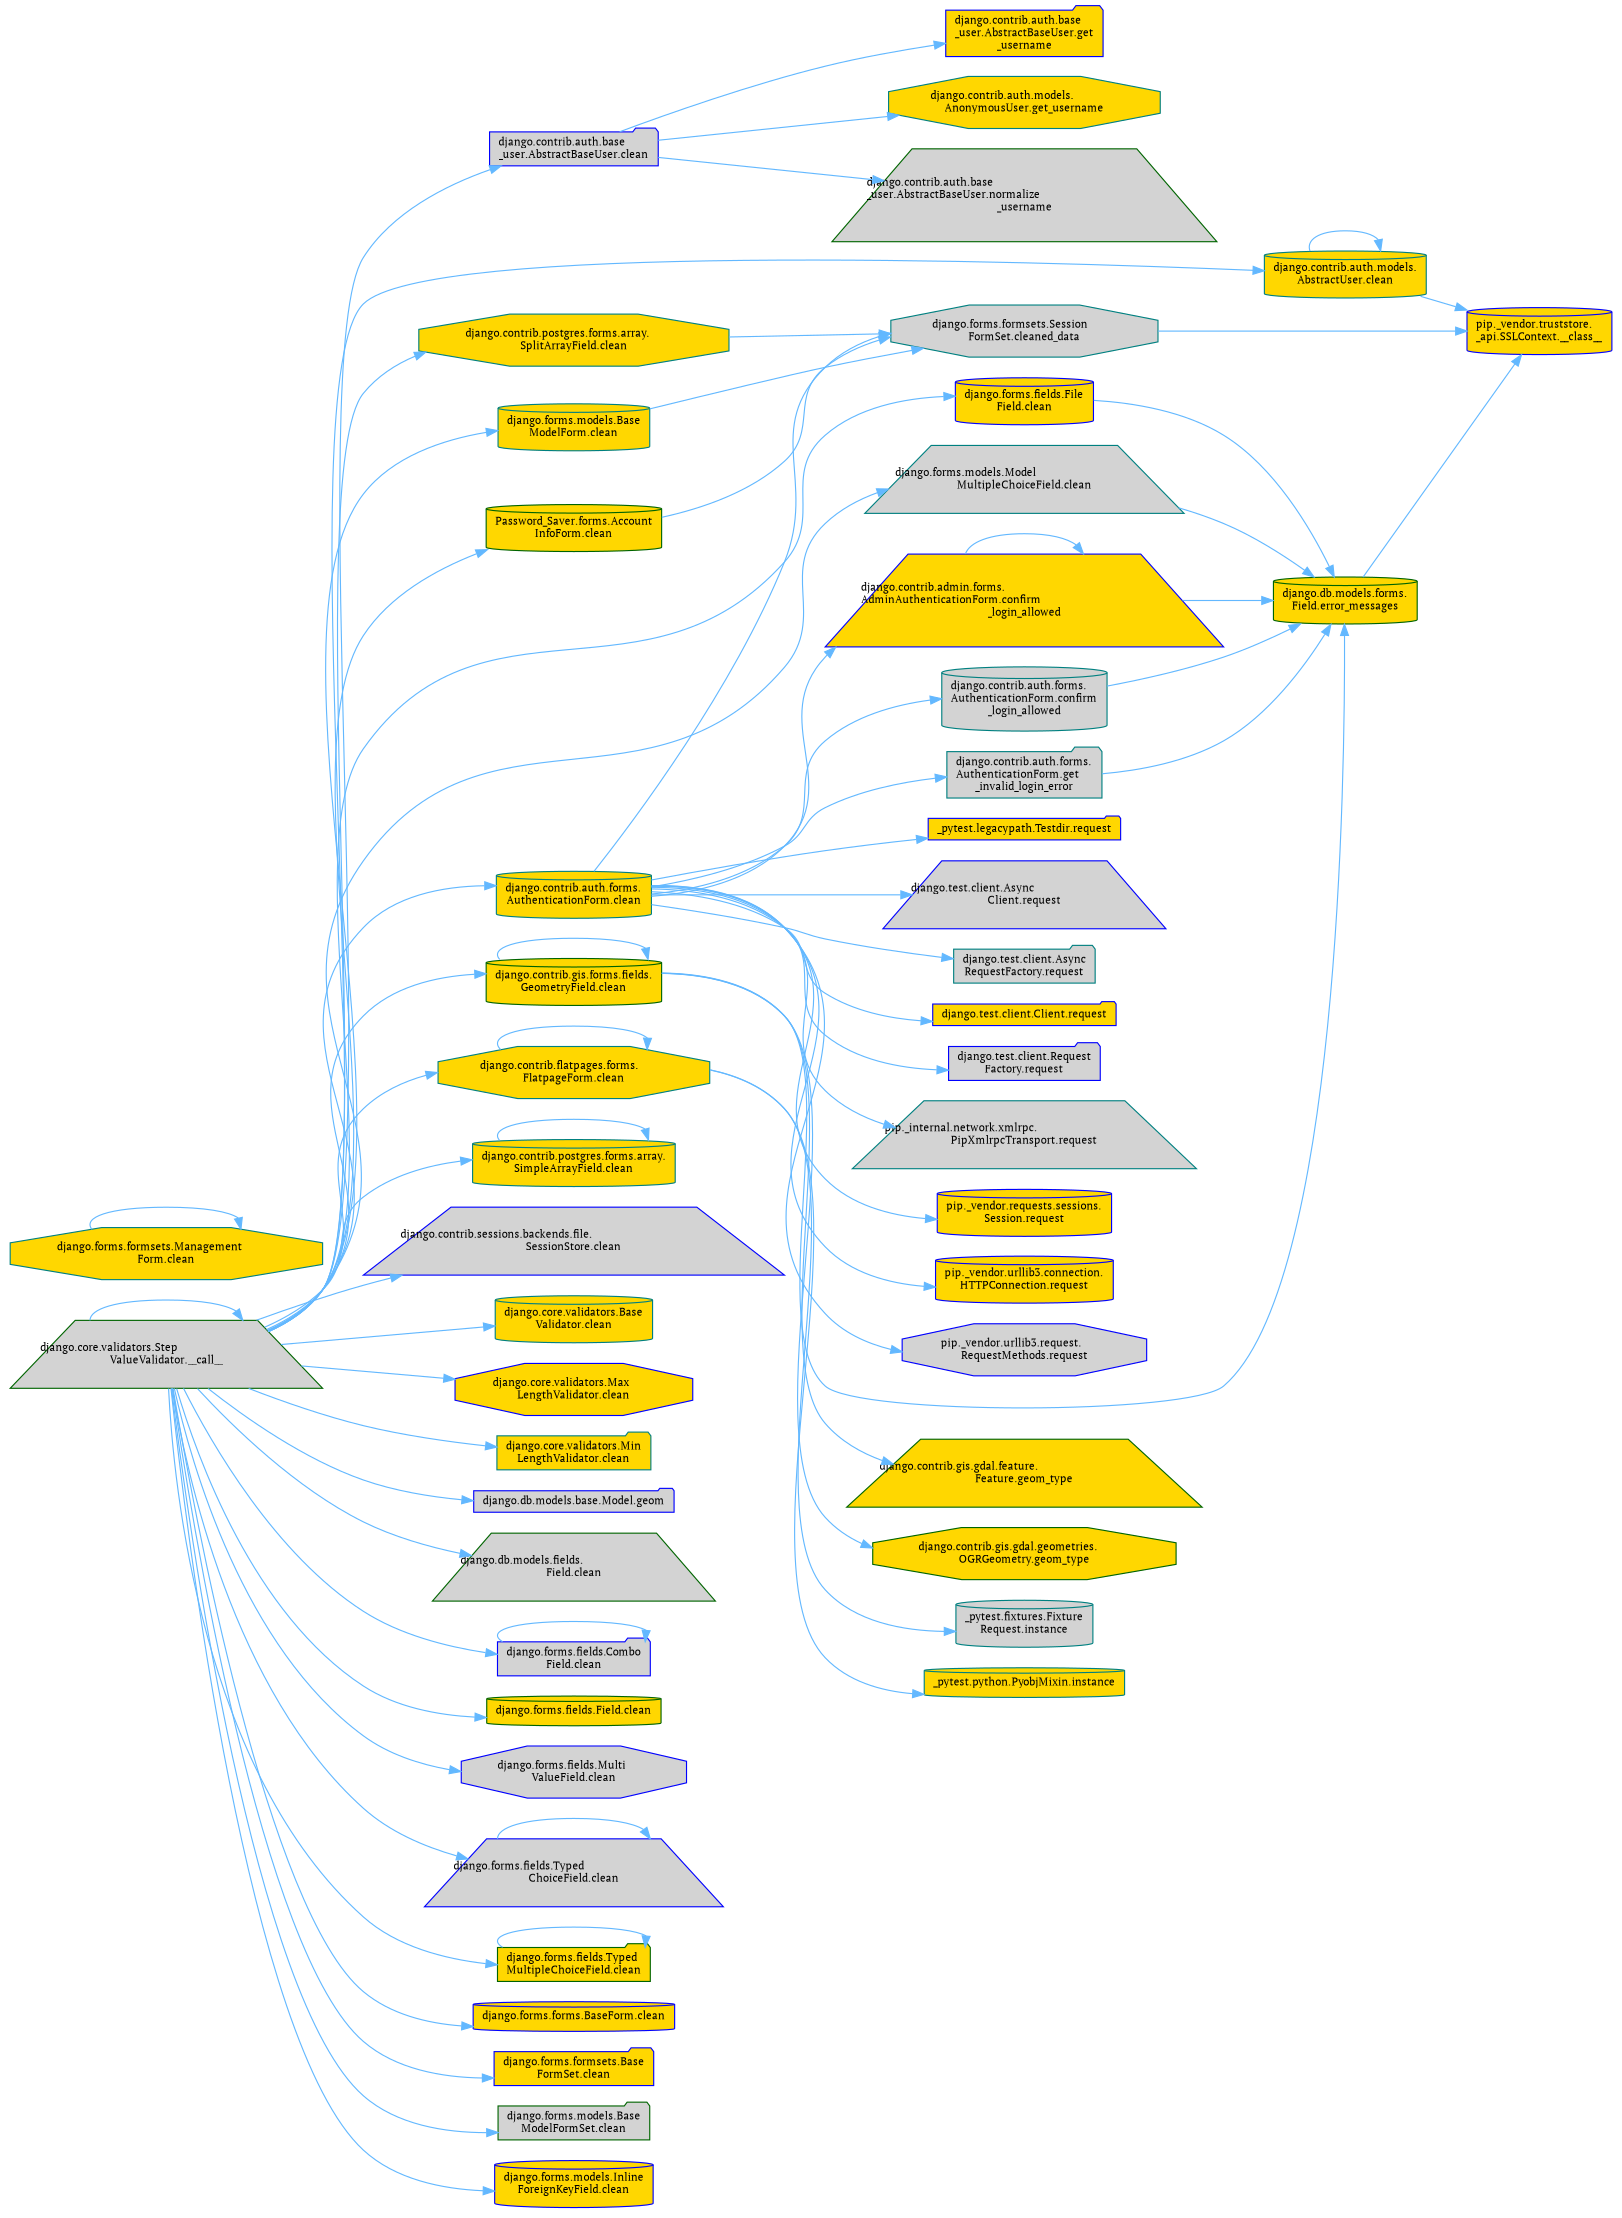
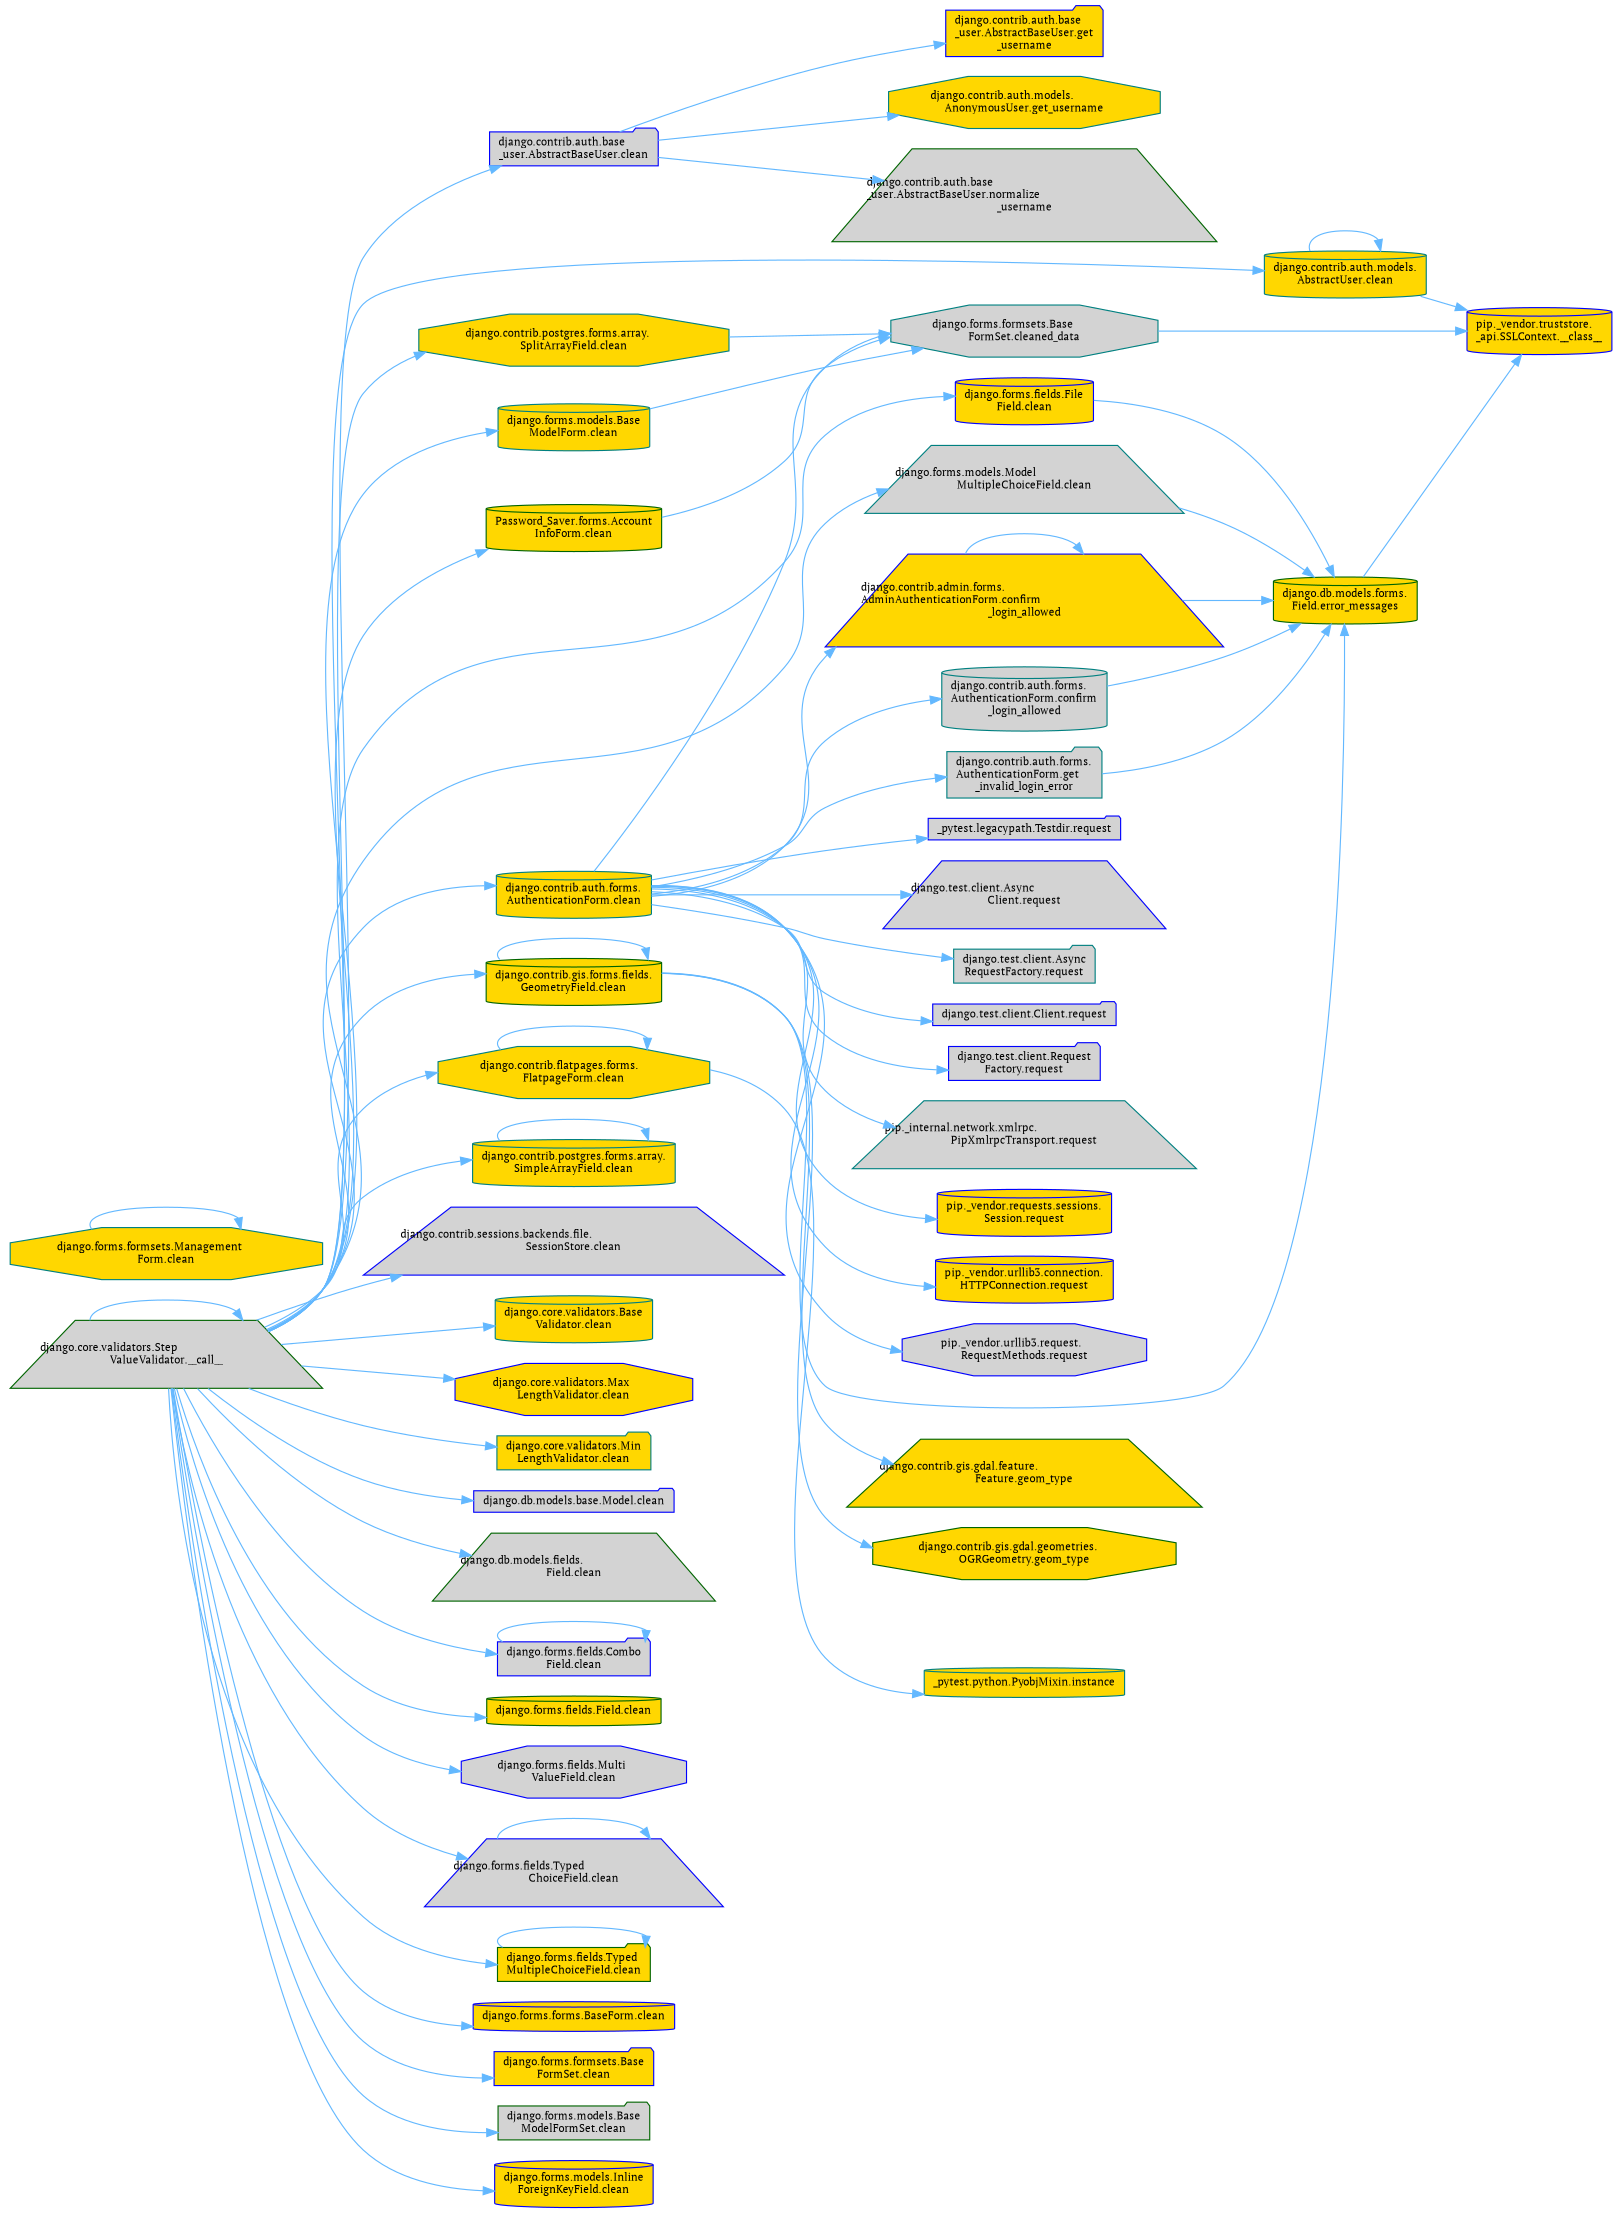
(1024, 331) -> (1024, 331)
(1024, 829) -> (1024, 829)
(1024, 1015) -> (1024, 1015)
(574, 1502) -> (574, 1502)
(1024, 1624) -> none
